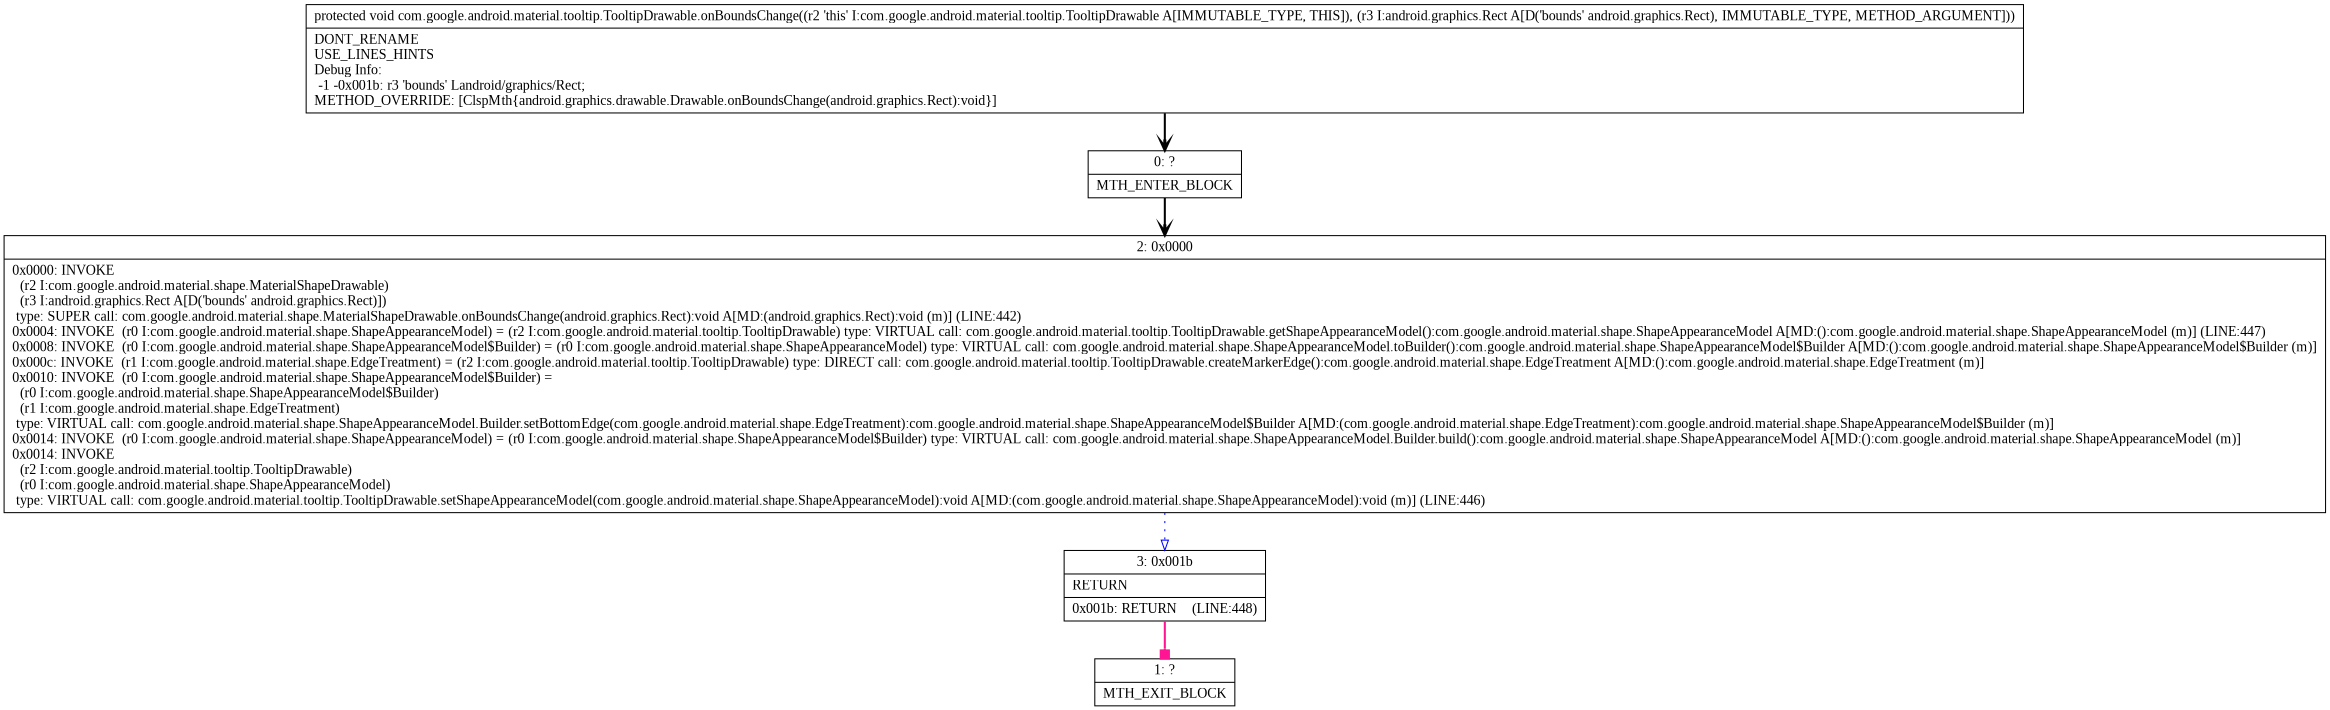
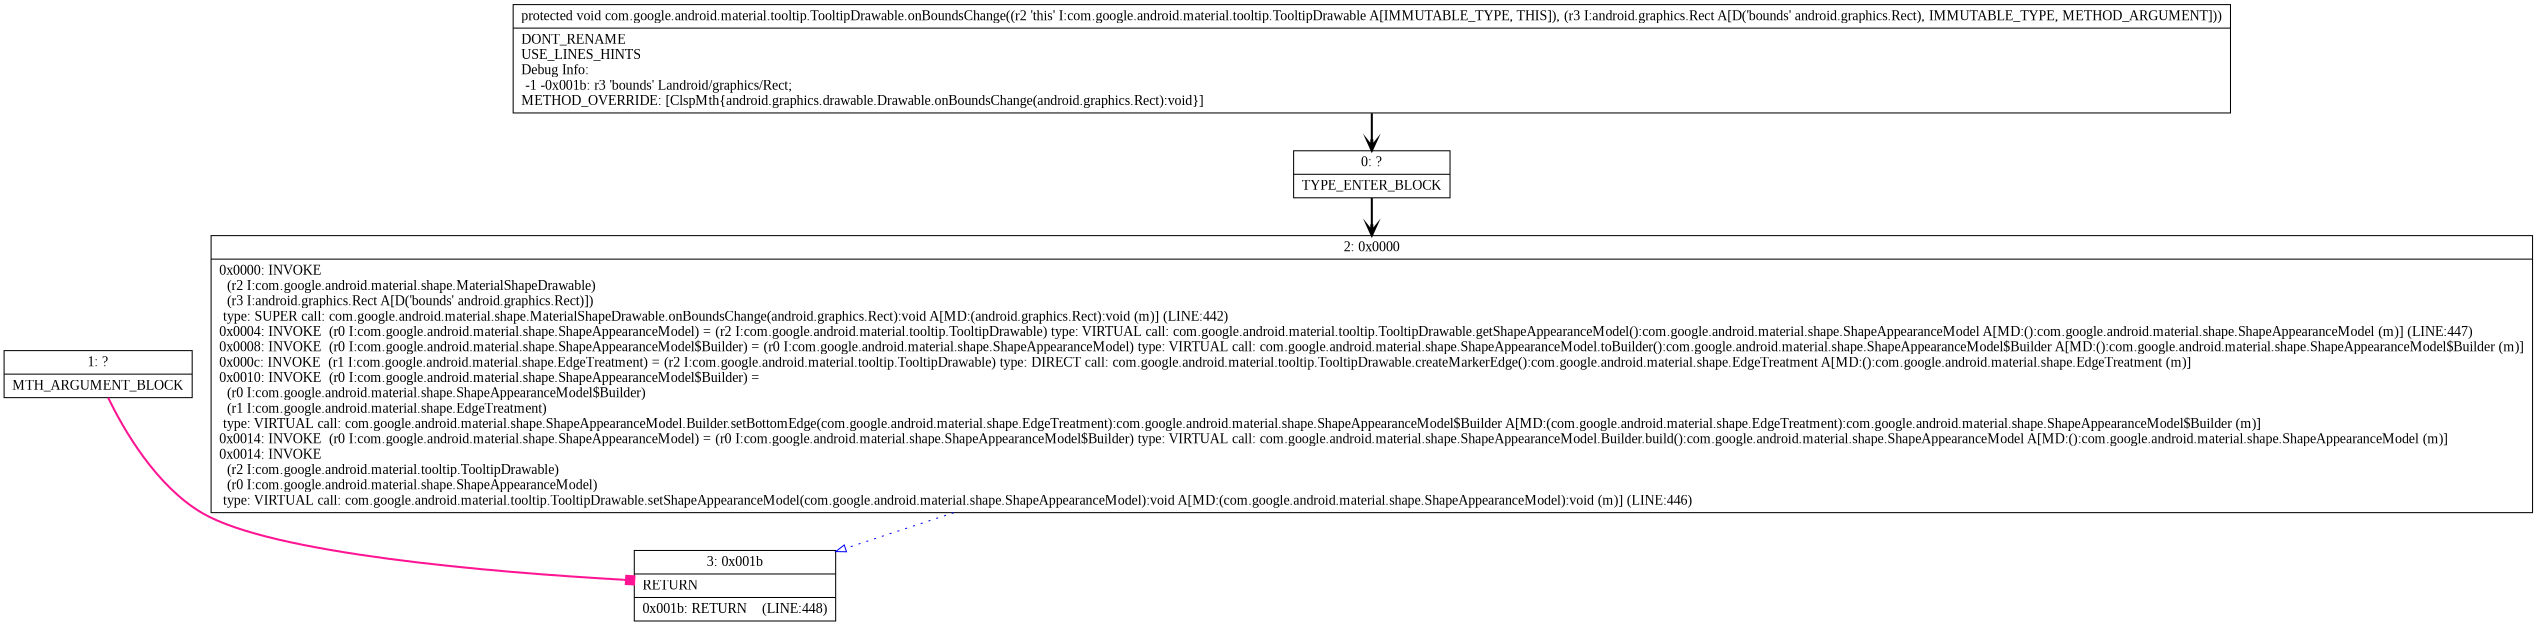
(1165, 186) -> (1372, 186)
(1165, 635) -> (336, 551)
(1165, 694) -> (98, 385)
